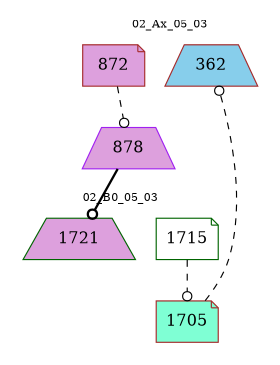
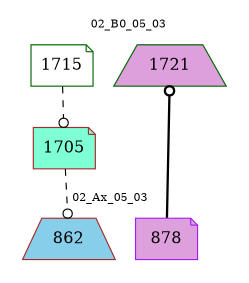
(114, 65) -> none
(211, 65) -> (69, 239)
(129, 148) -> (167, 239)
